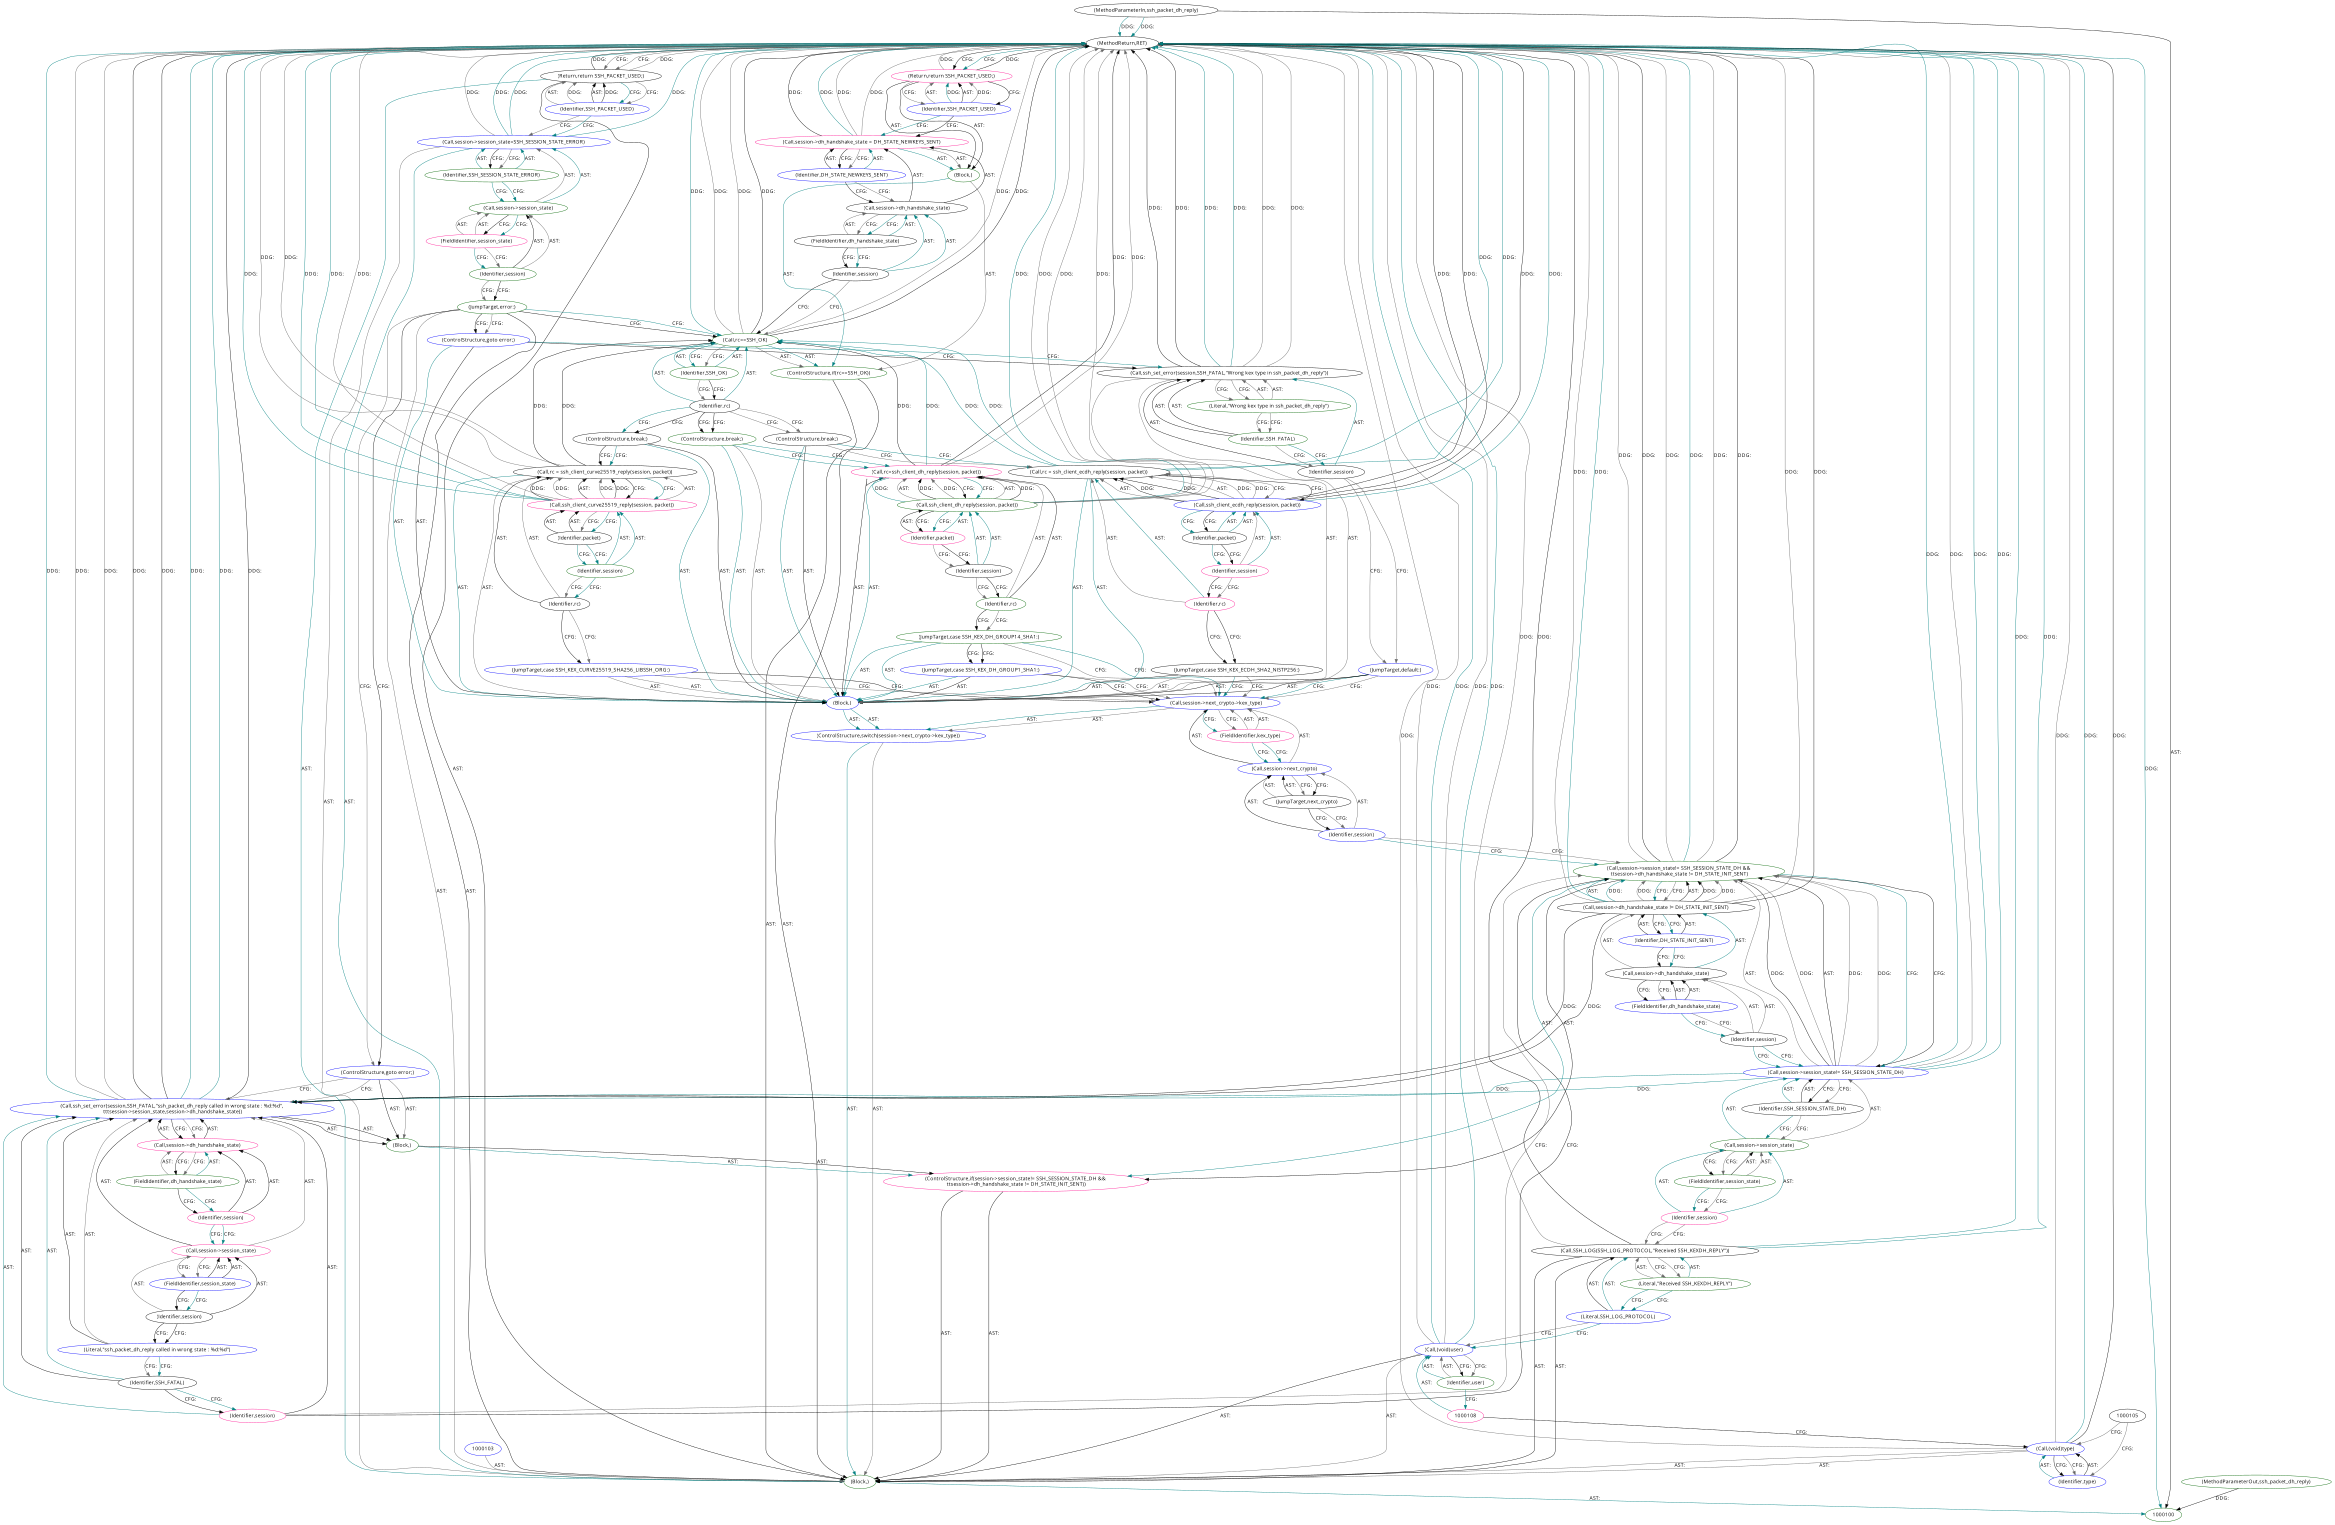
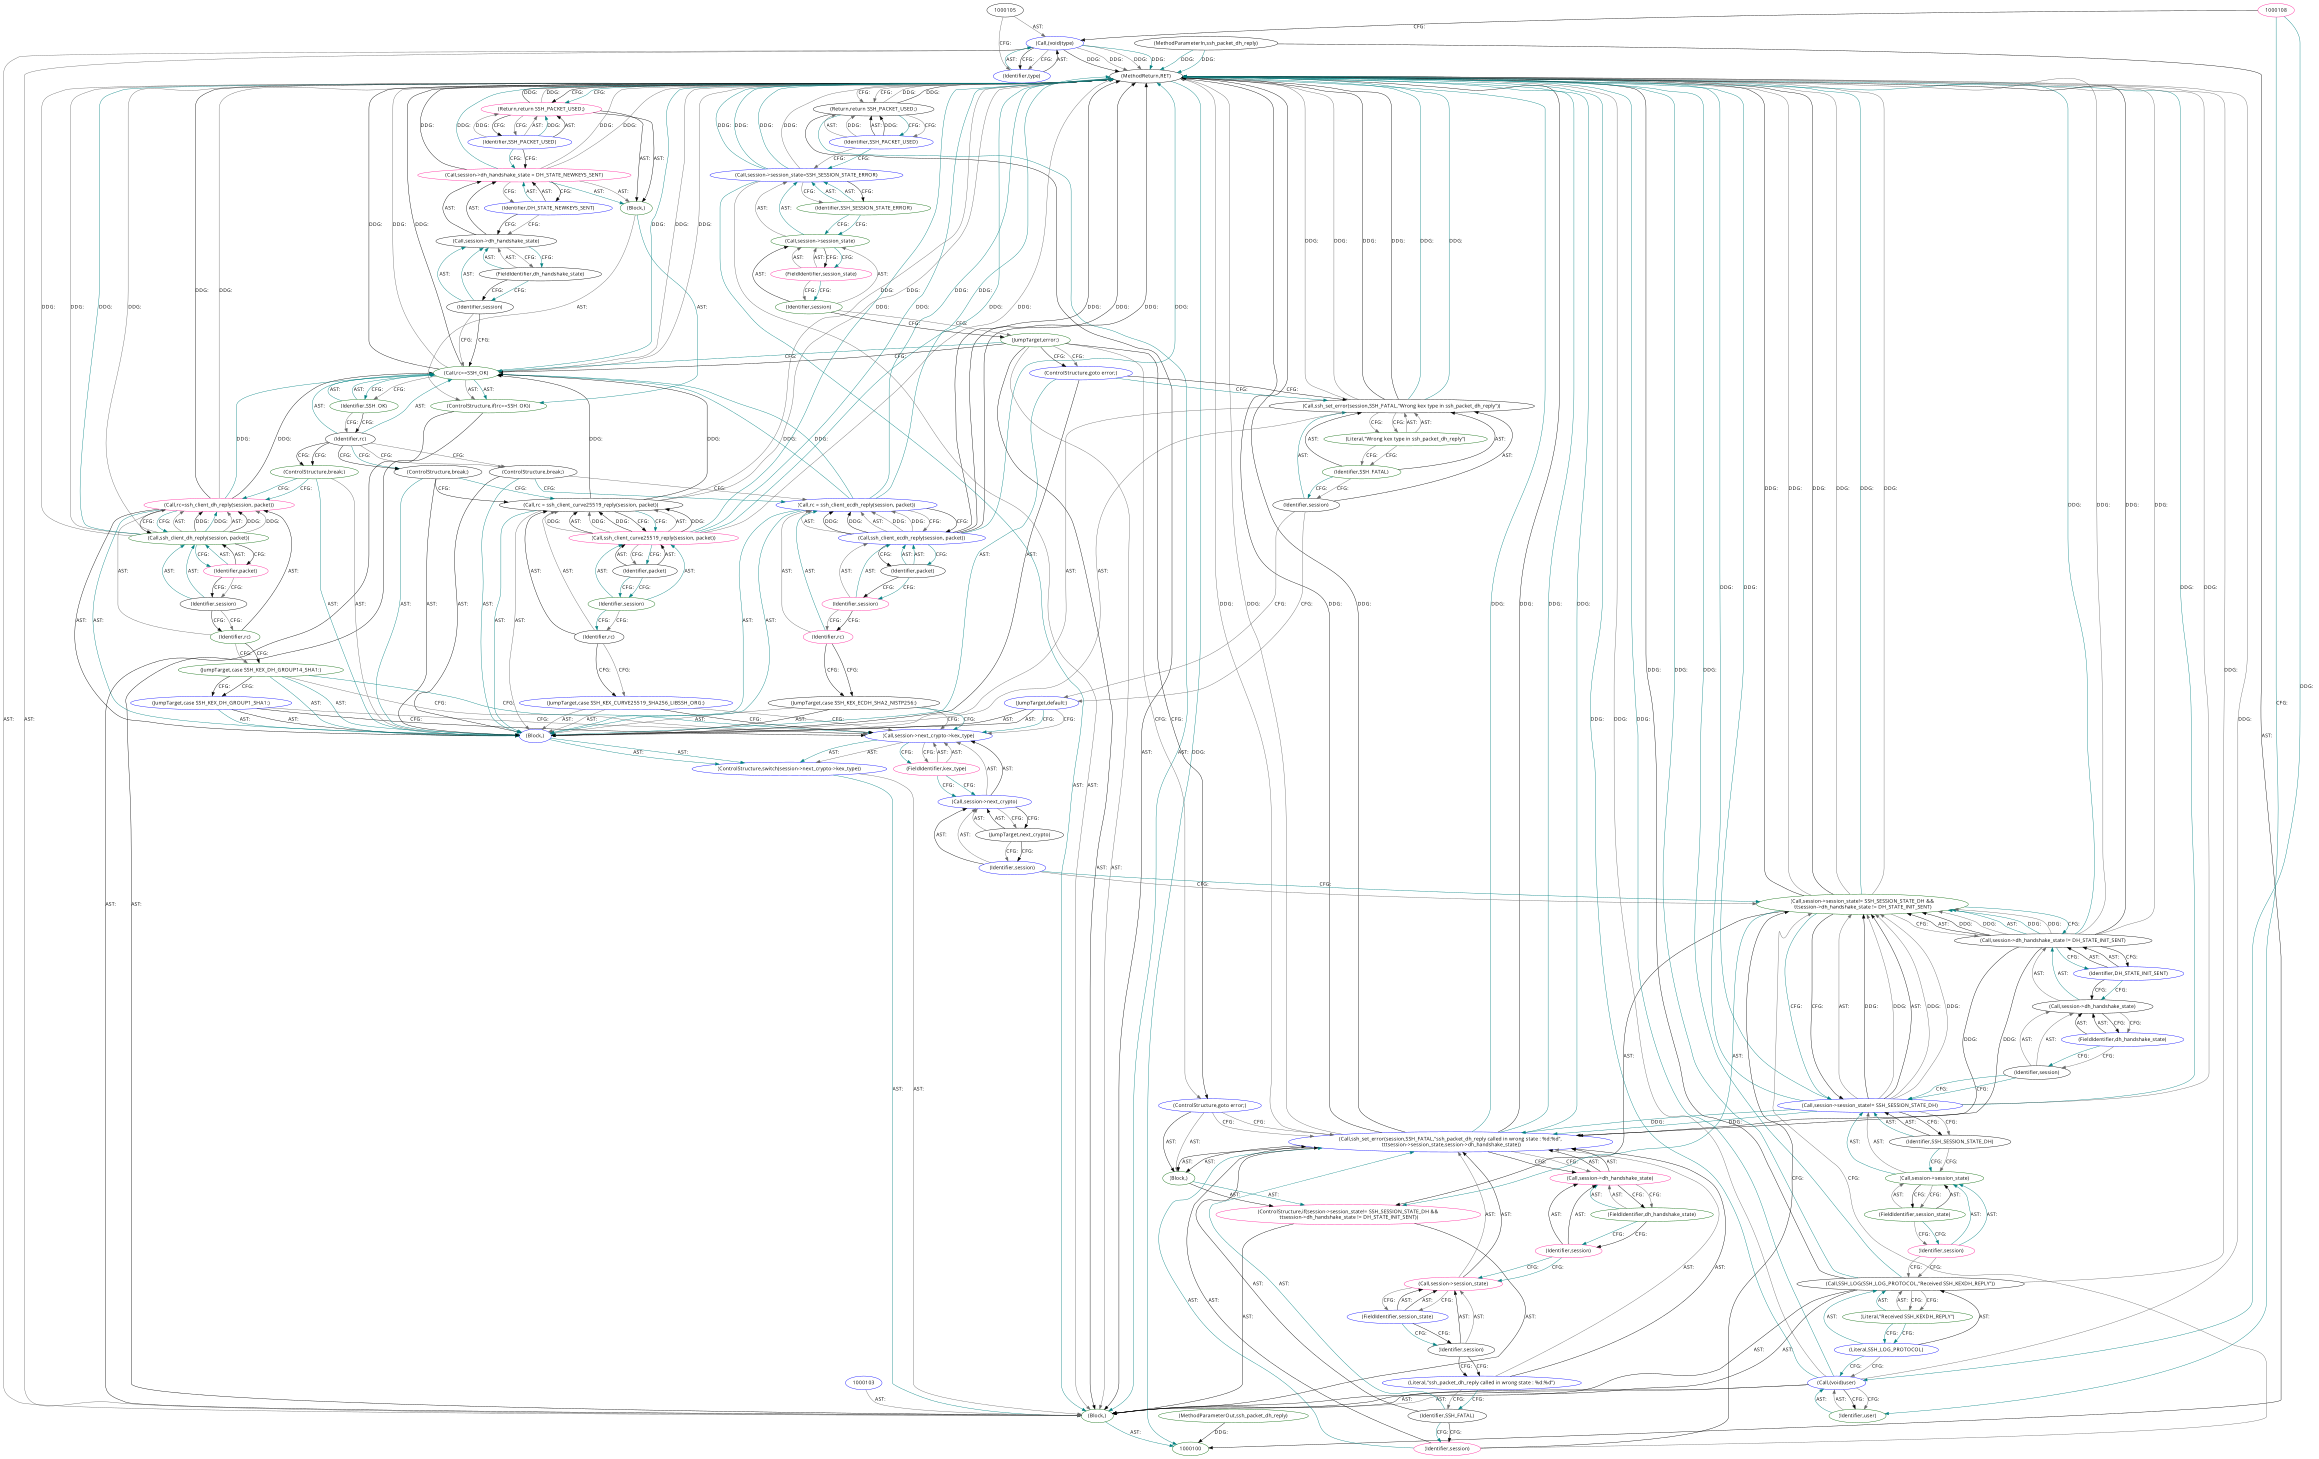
(1089, 472) -> (857, 505)
(1428, 1383) -> (2308, 686)
(1465, 1398) -> (2277, 864)
(2117, 1432) -> (1039, 27)
